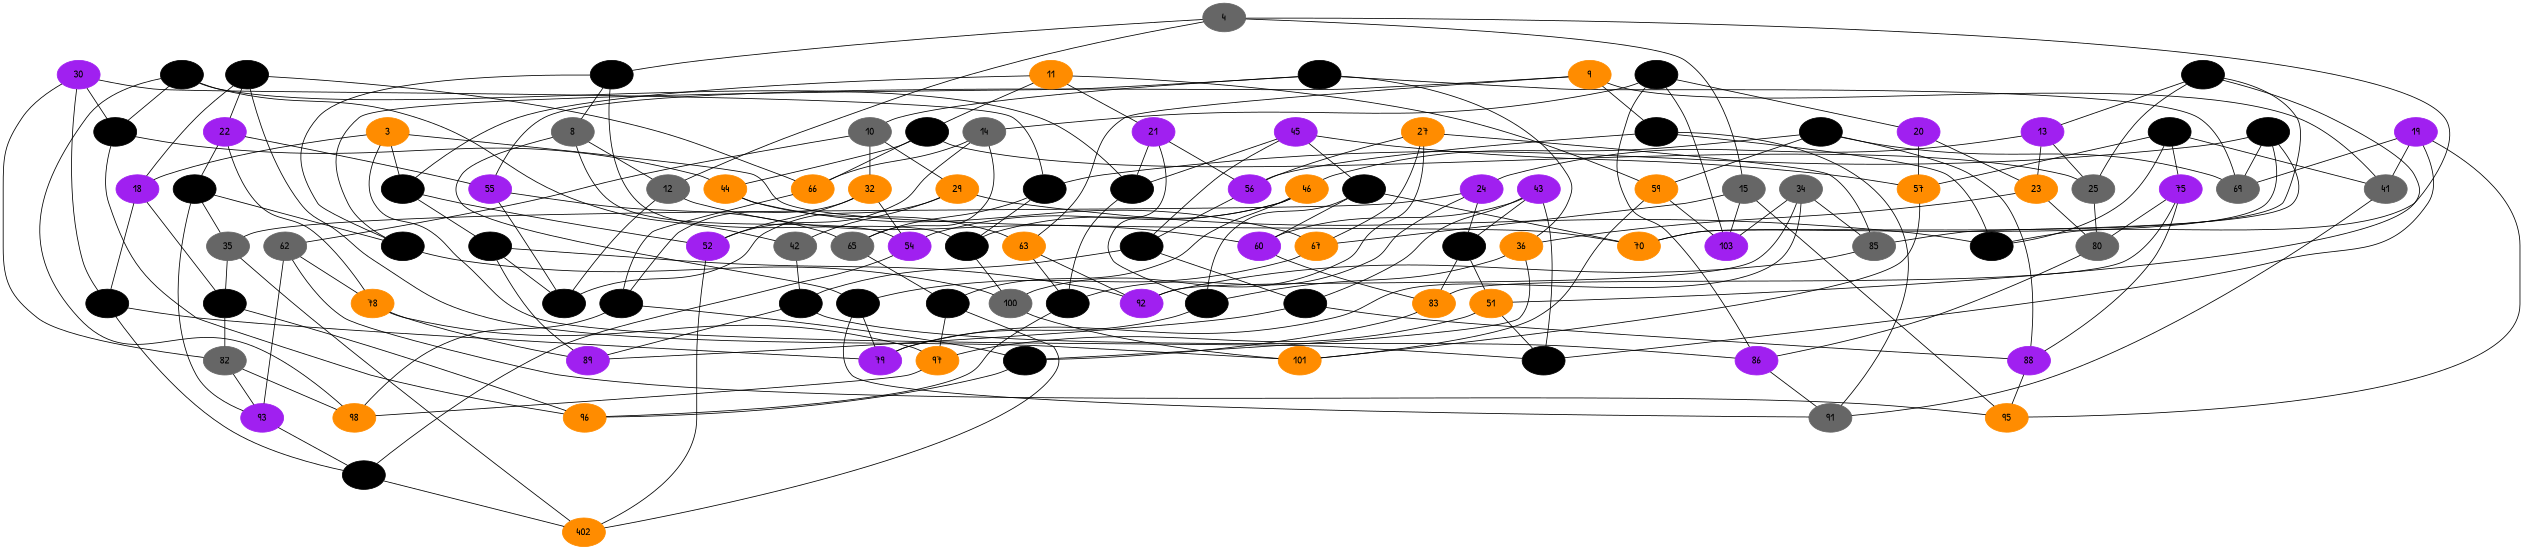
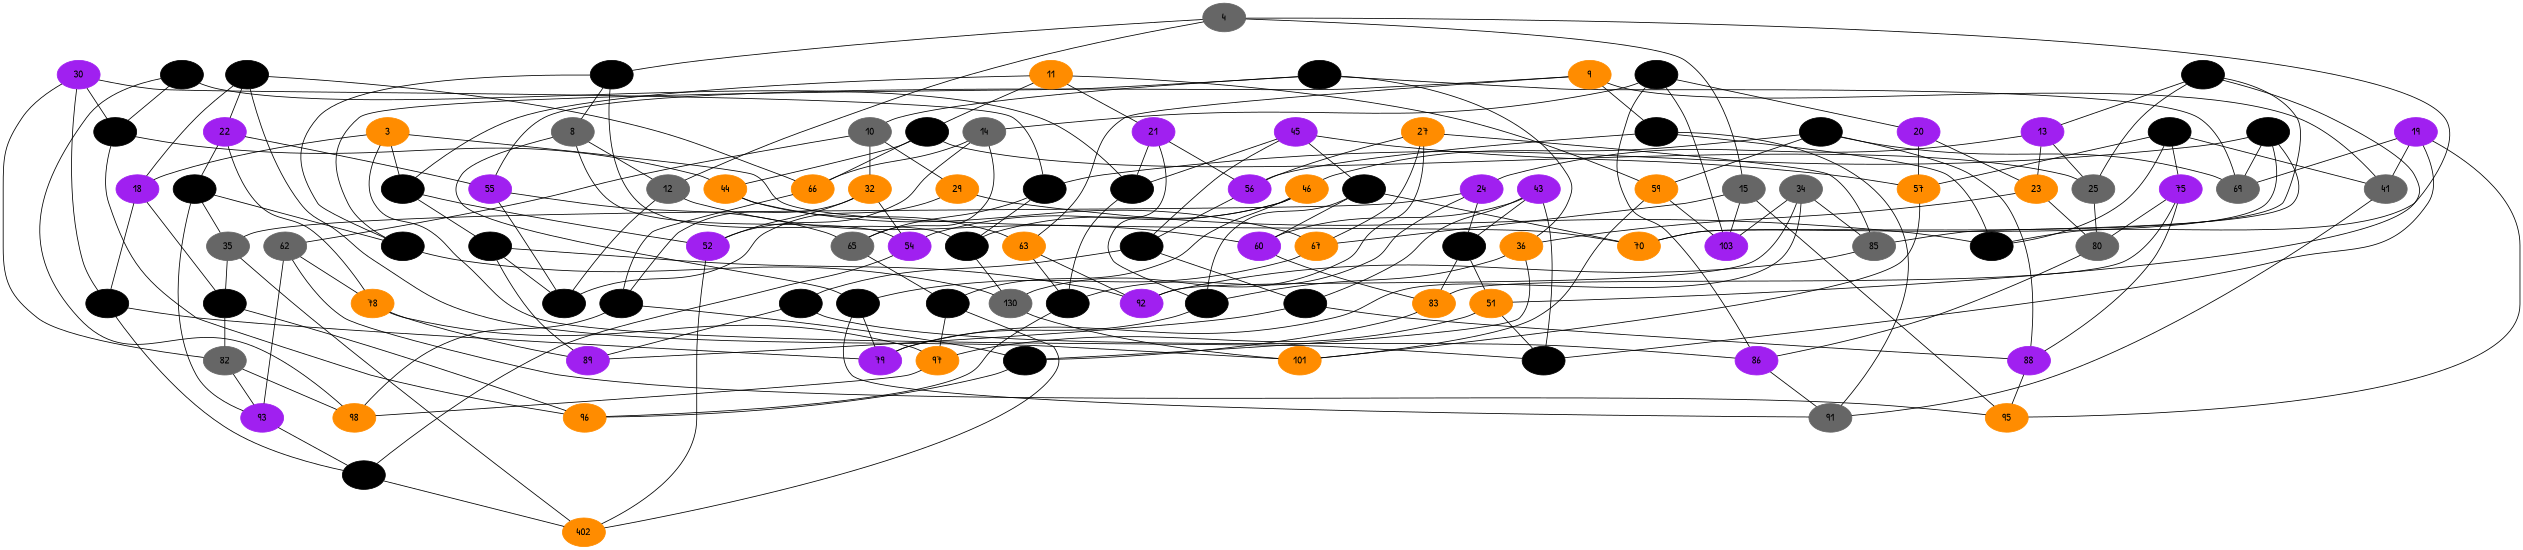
(795, 246) -> none
(1011, 303) -> (1011, 303)
